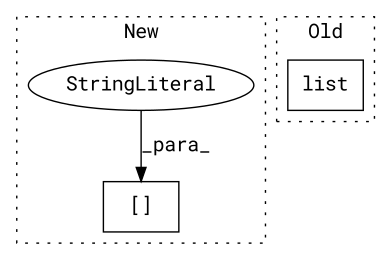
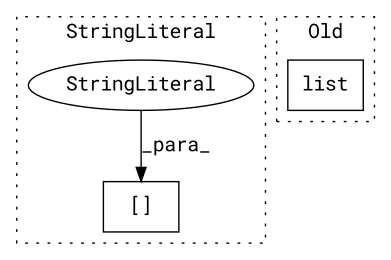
(141, 33) -> (141, 33)
